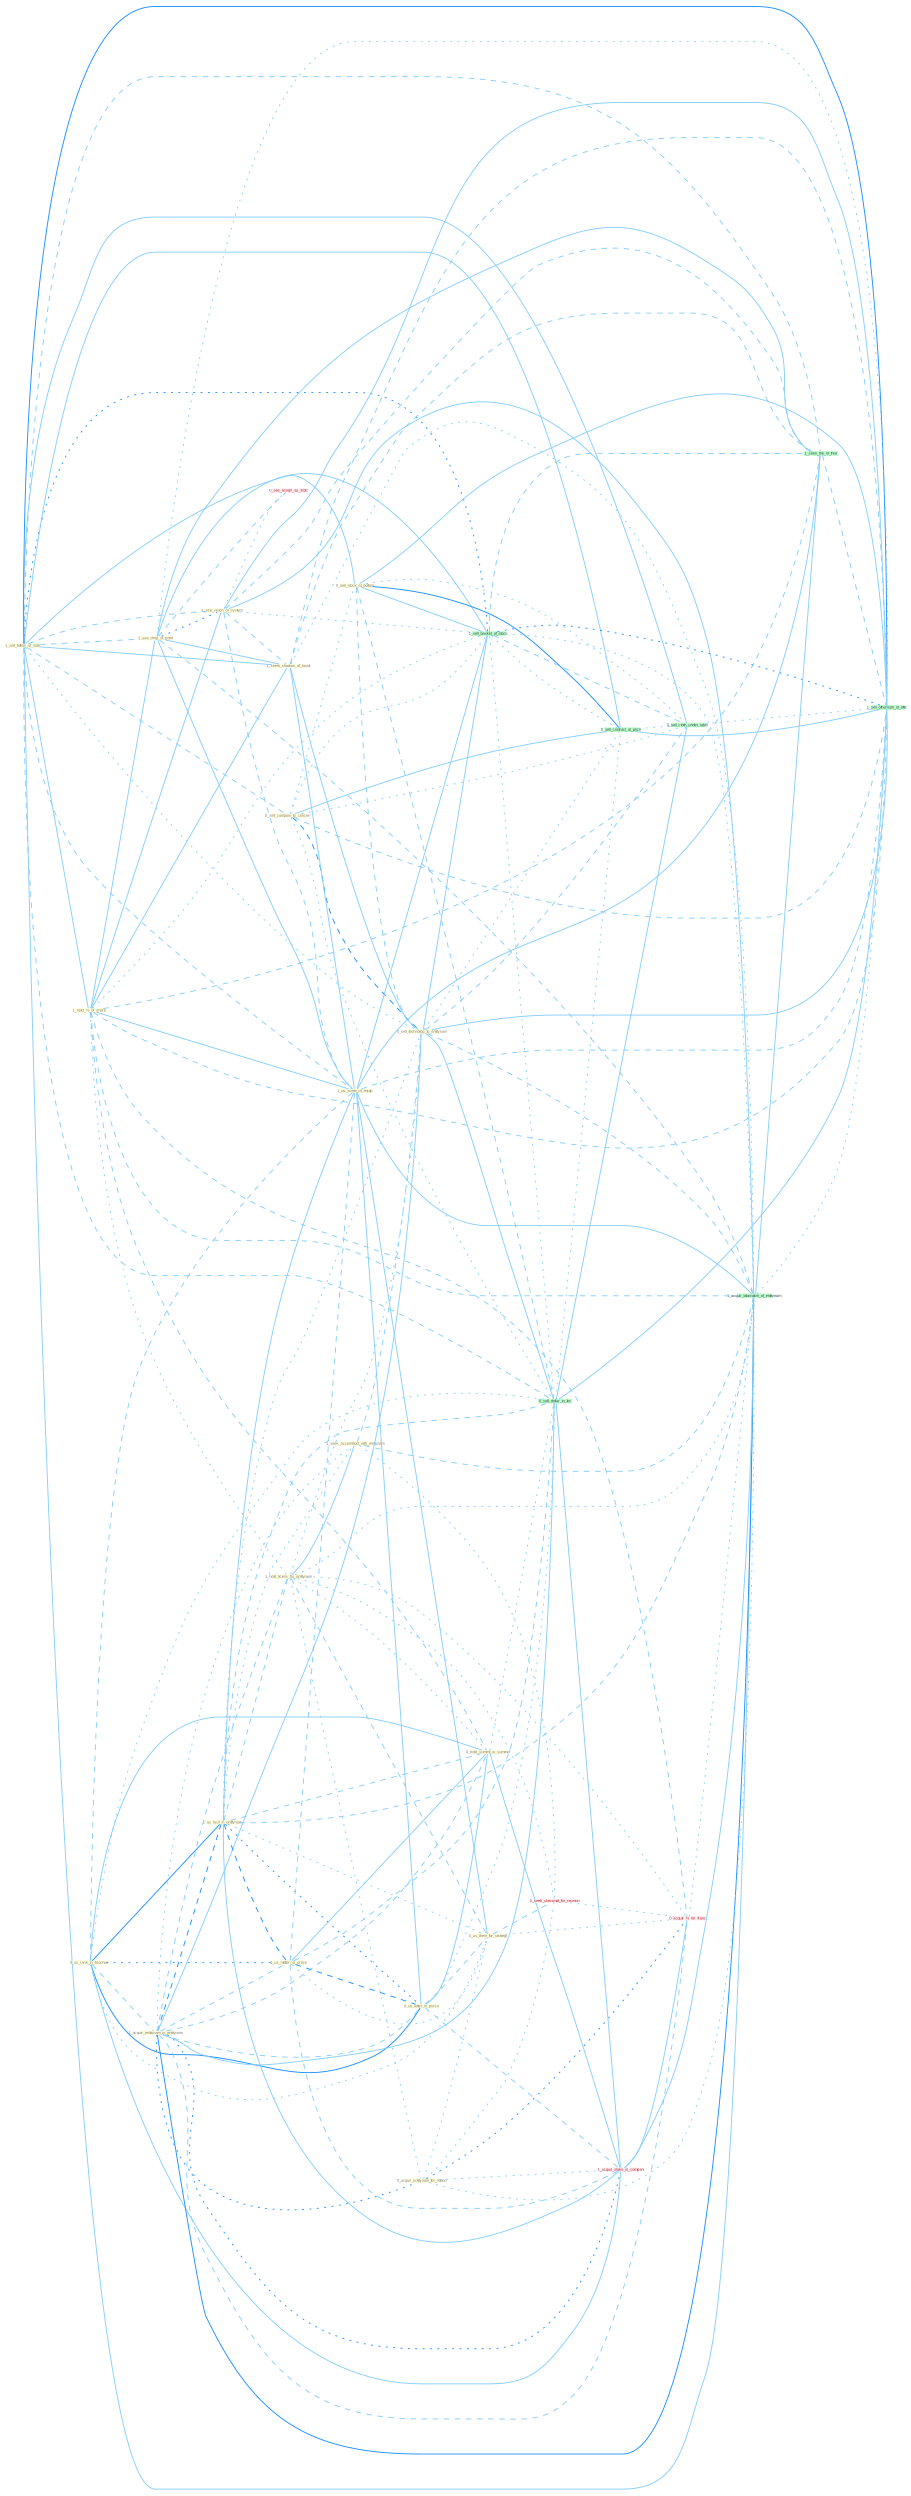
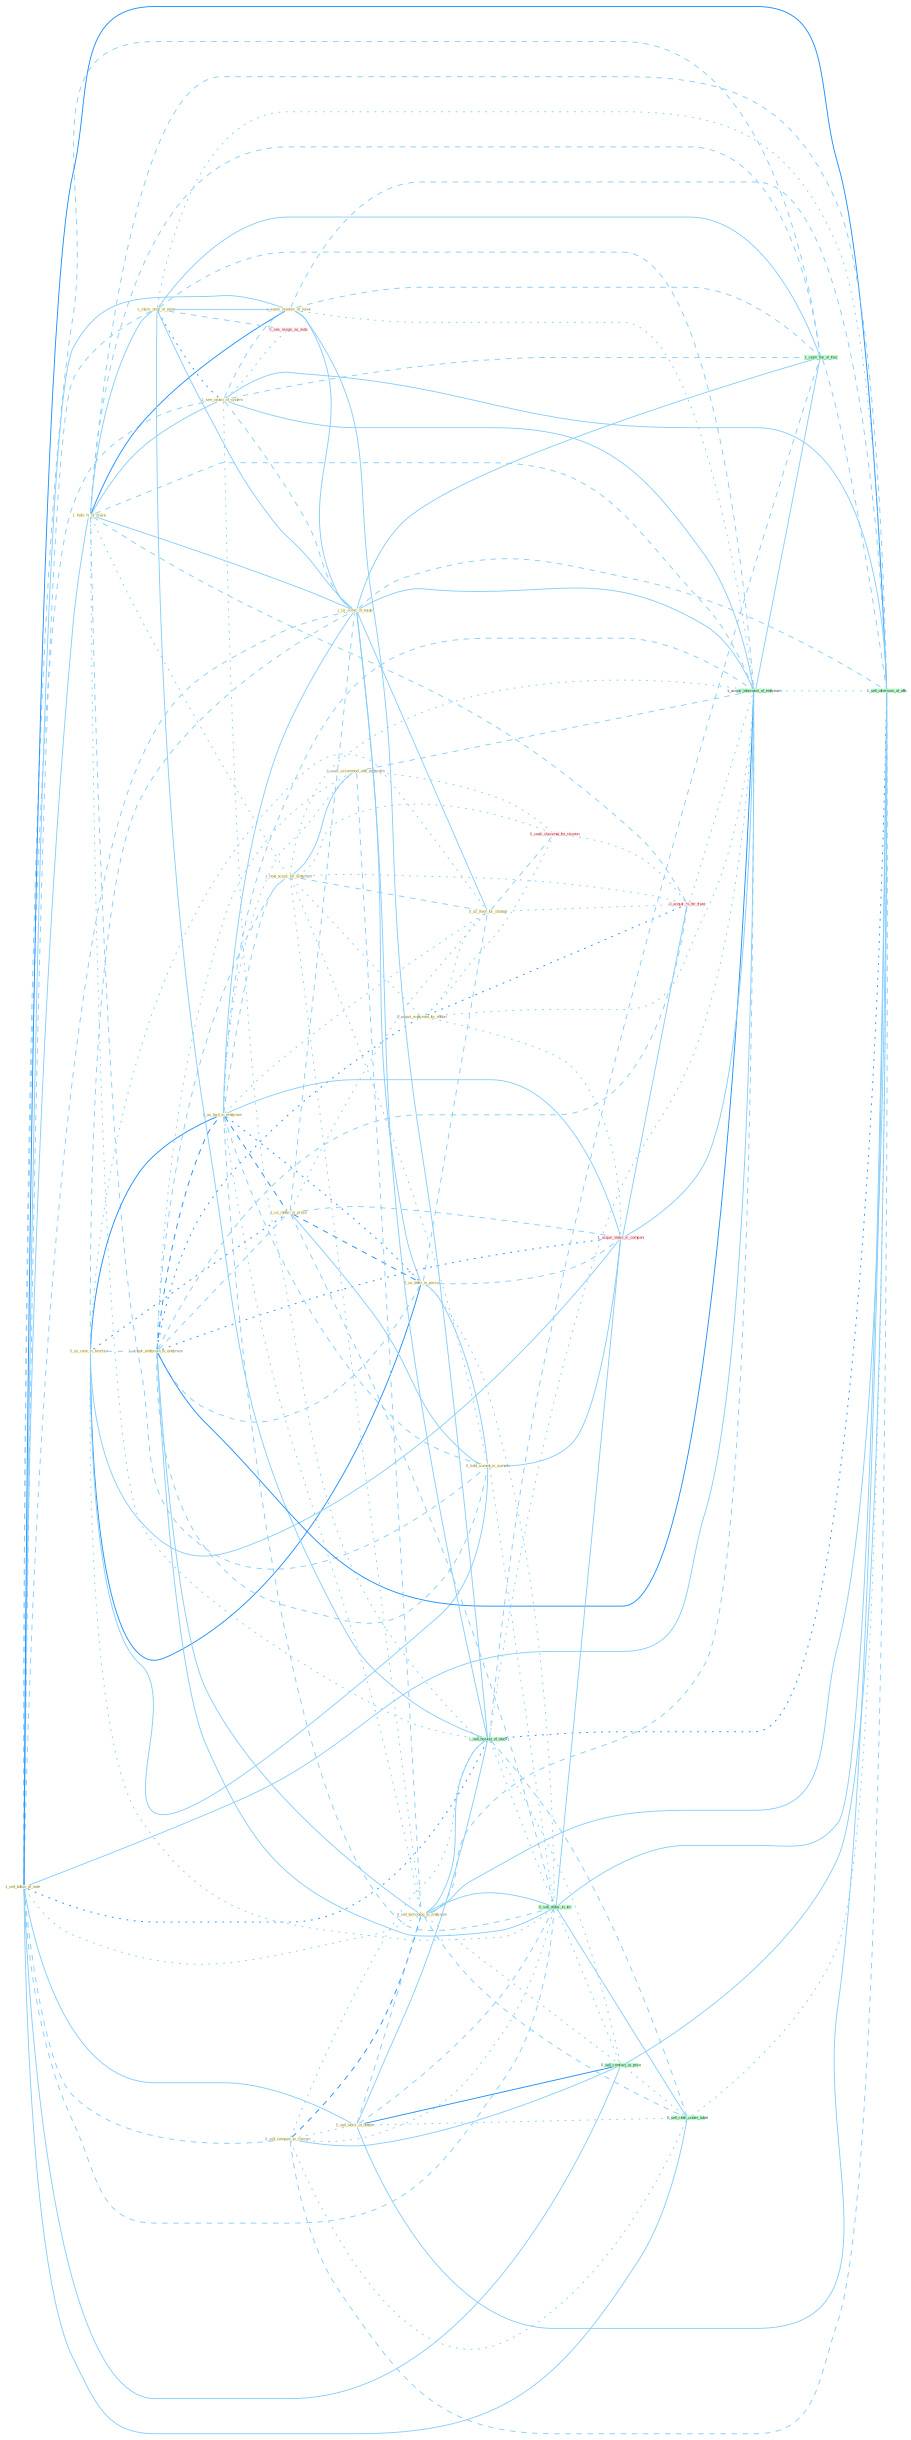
(156, 638) -> (156, 309)
(184, 846) -> (169, 395)
(343, 854) -> (401, 981)
